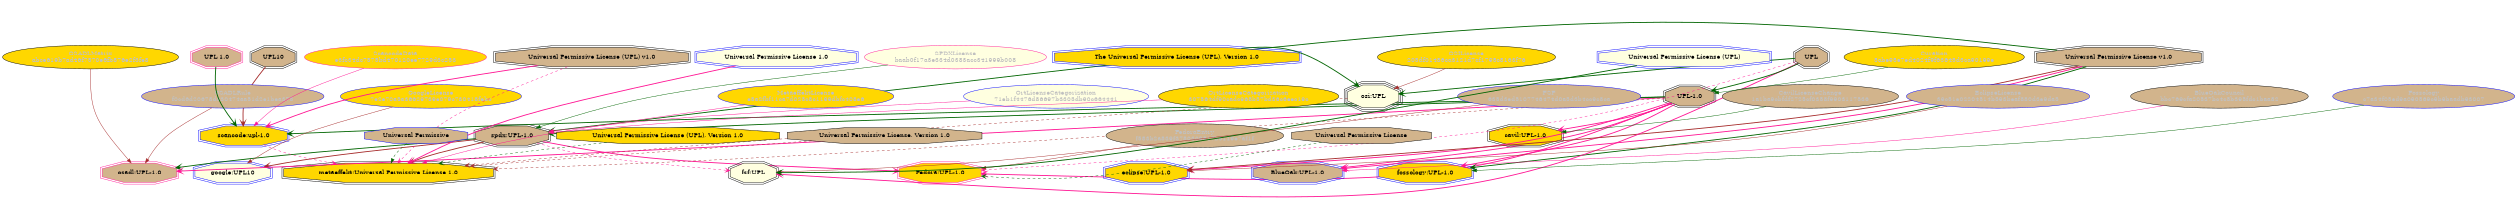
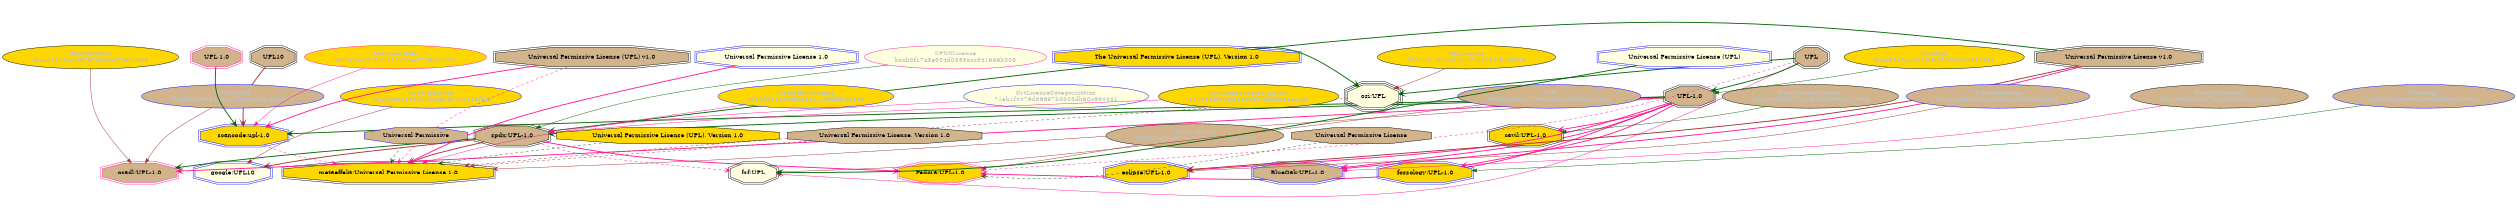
(1783, 131) -> none
(1082, 138) -> (1082, 138)
(398, 151) -> (398, 151)
(1301, 196) -> (1301, 196)
